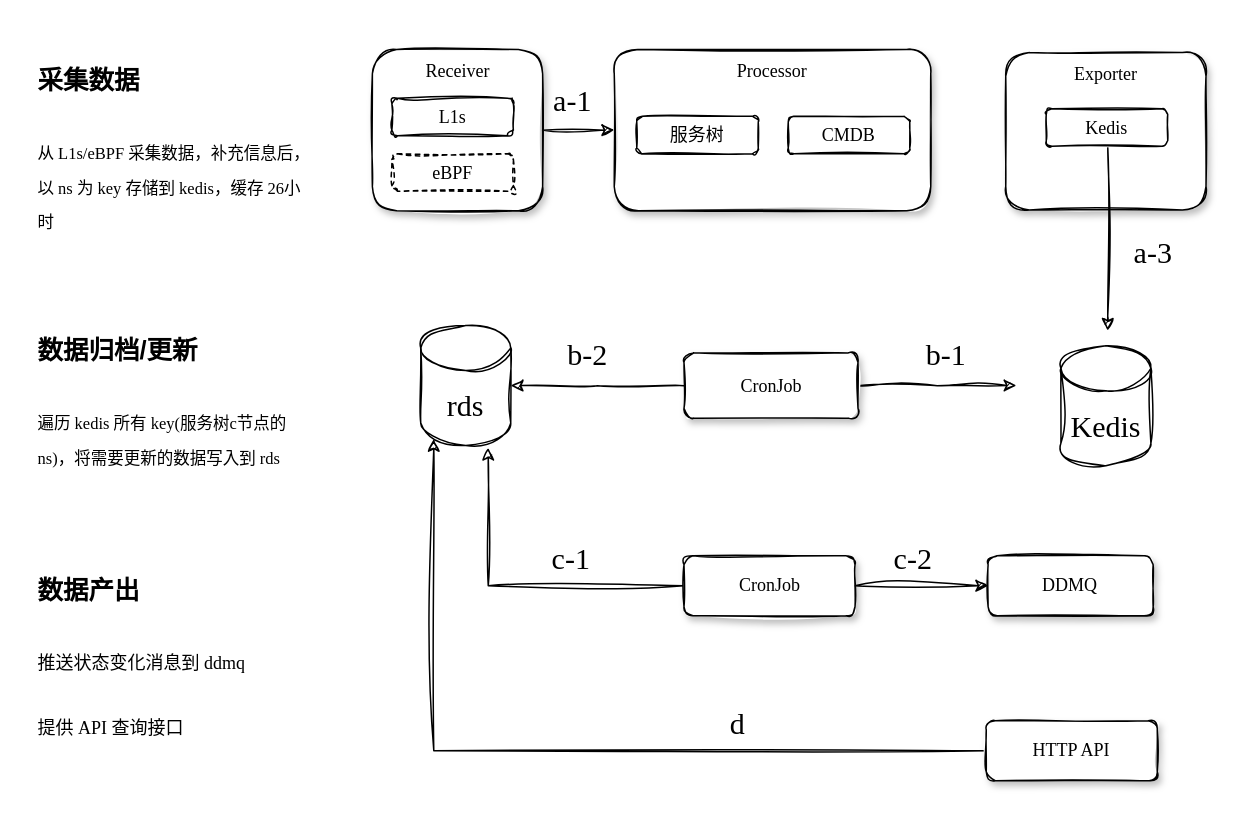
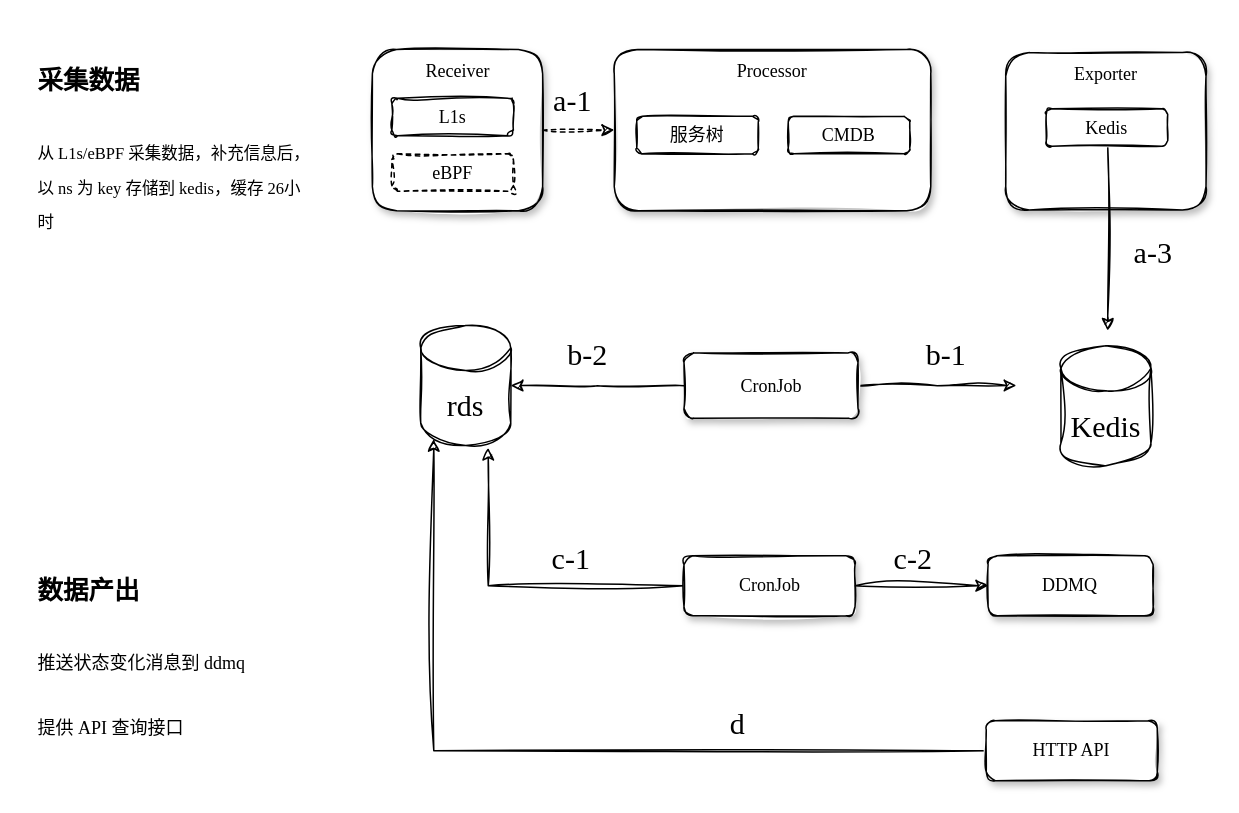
(575, 130) -> (575, 130)
(173, 406) -> none
